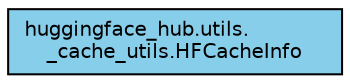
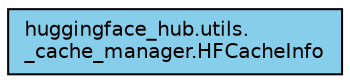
(175, 42) -> (175, 42)
